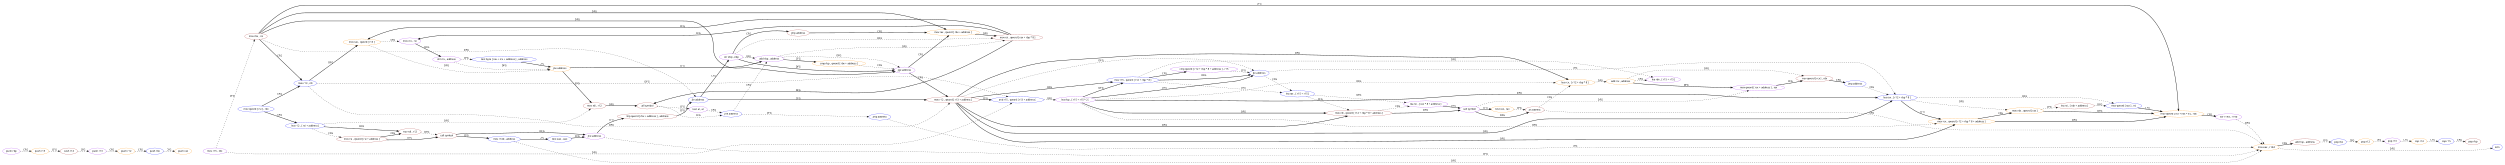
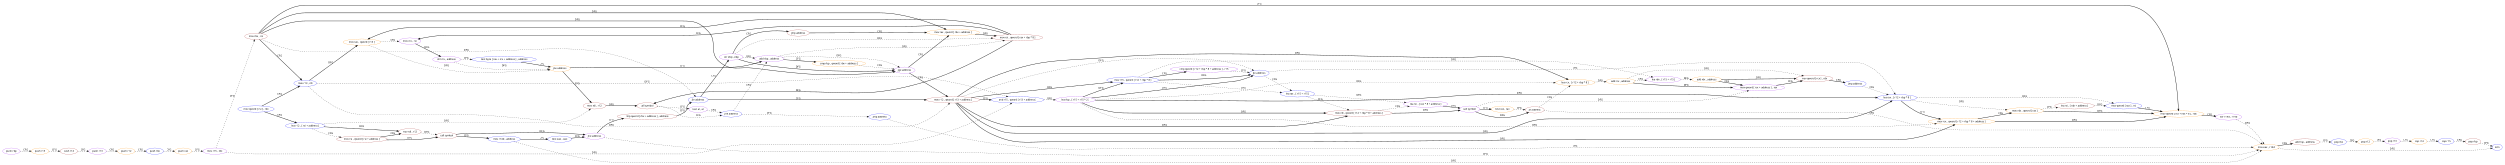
none -> (1707, 80)
none -> (2485, 144)
none -> (196, 151)
